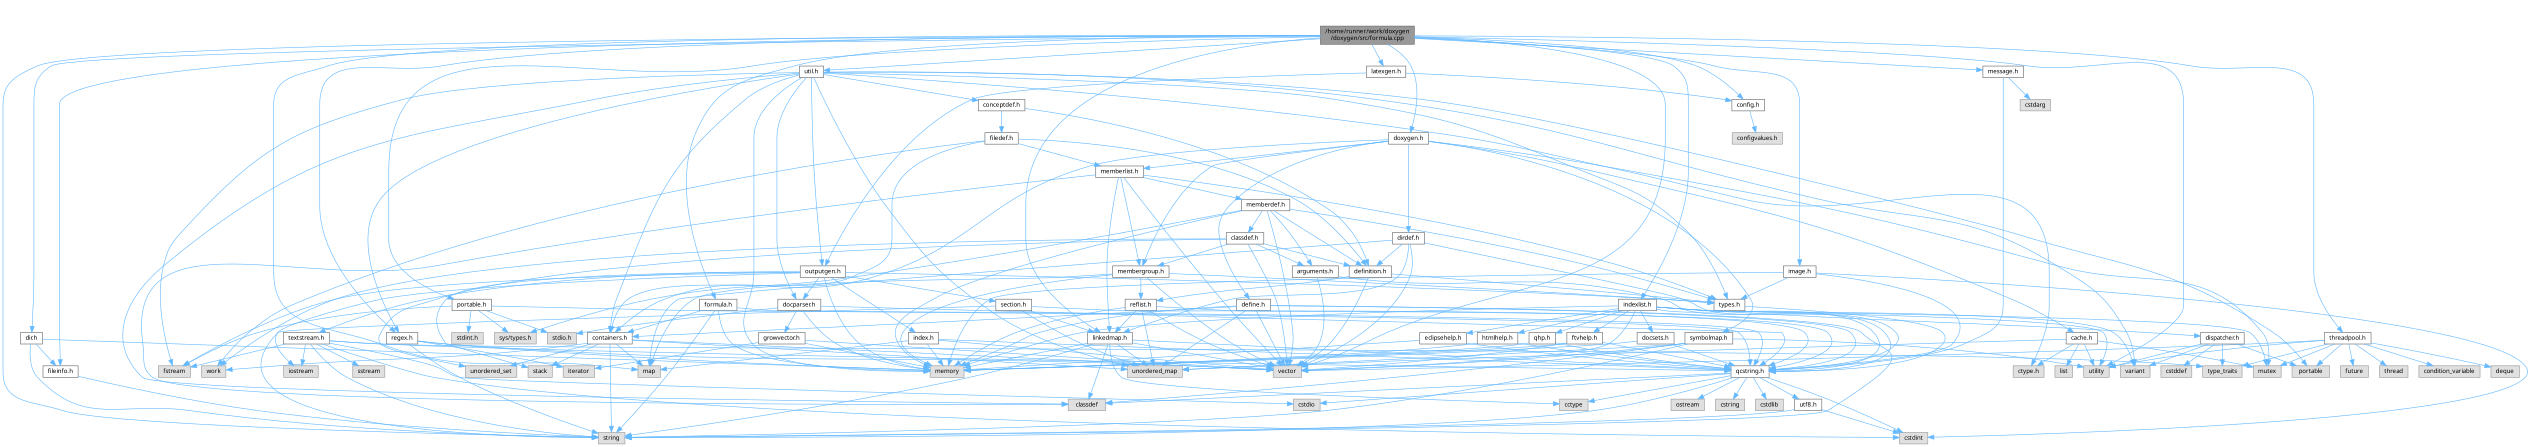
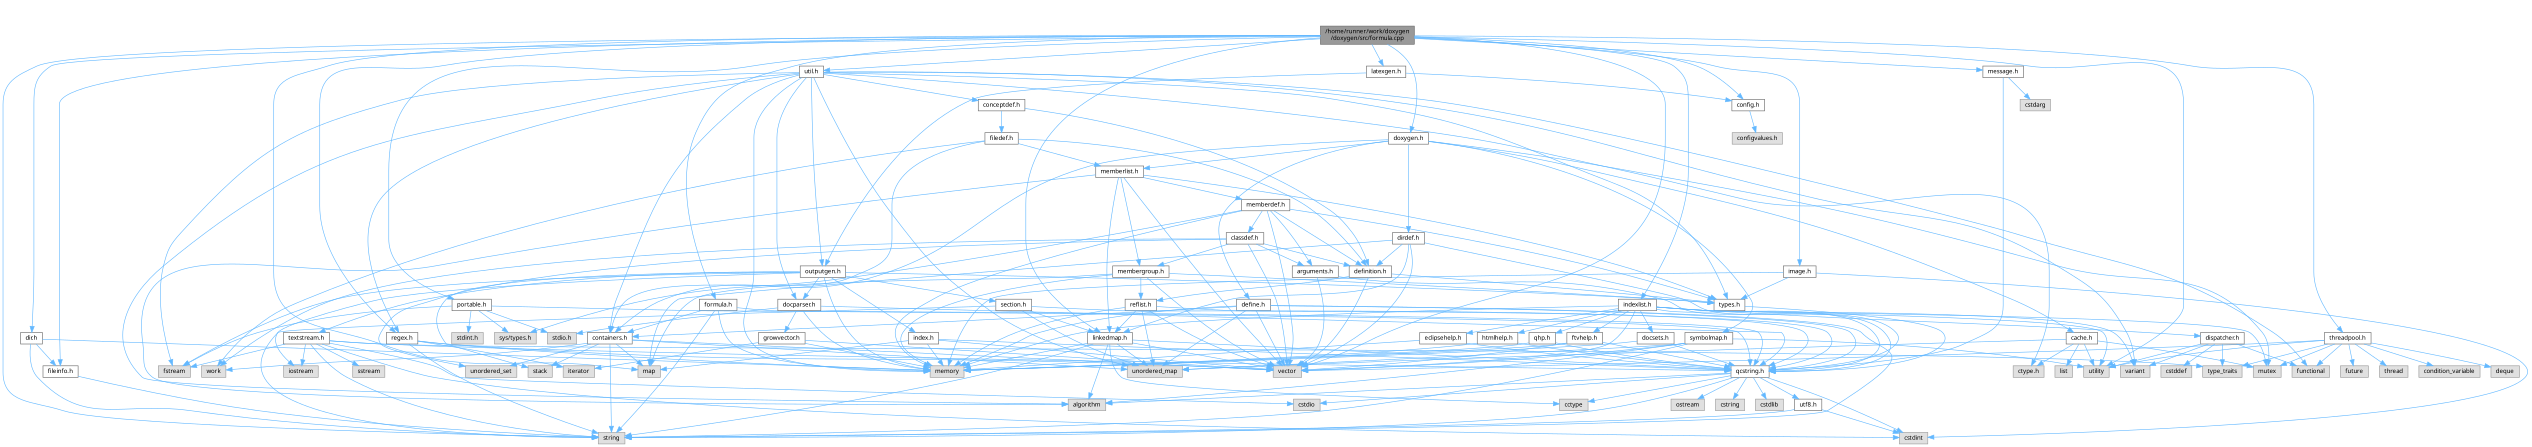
(1220, 164) -> none
(1956, 336) -> none
(2311, 372) -> (2311, 372)
(1087, 405) -> (1087, 405)
